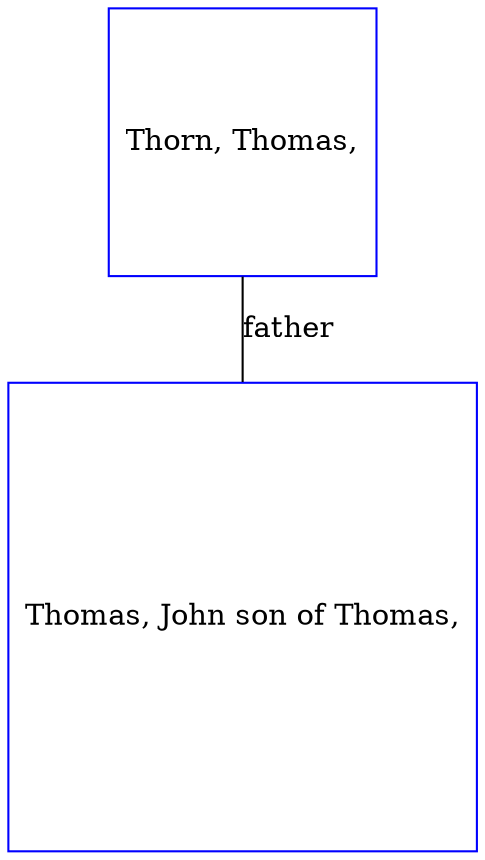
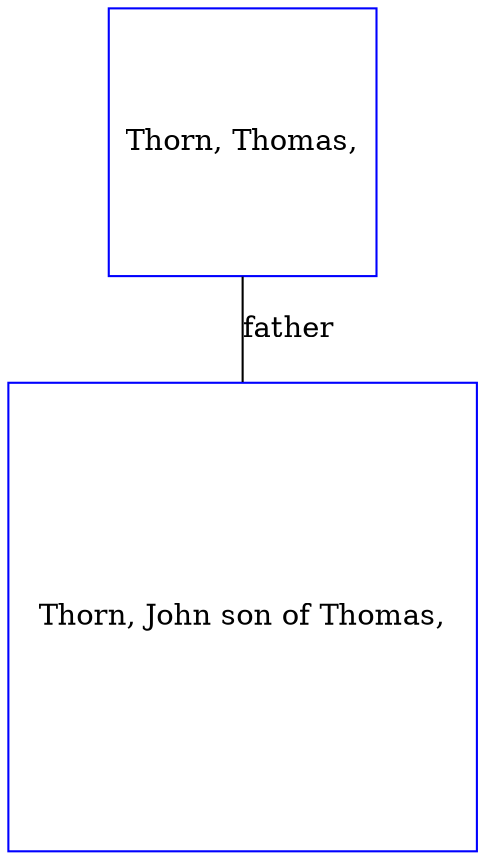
(243, 617) -> (243, 617)
